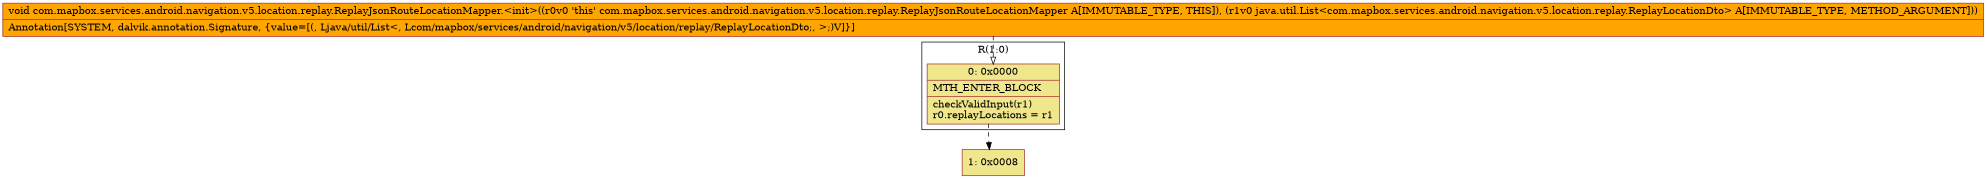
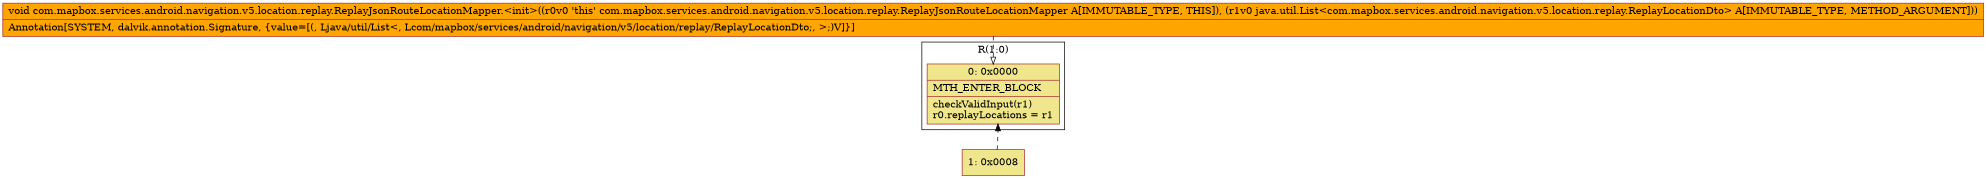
(989, 134) -> (998, 140)
